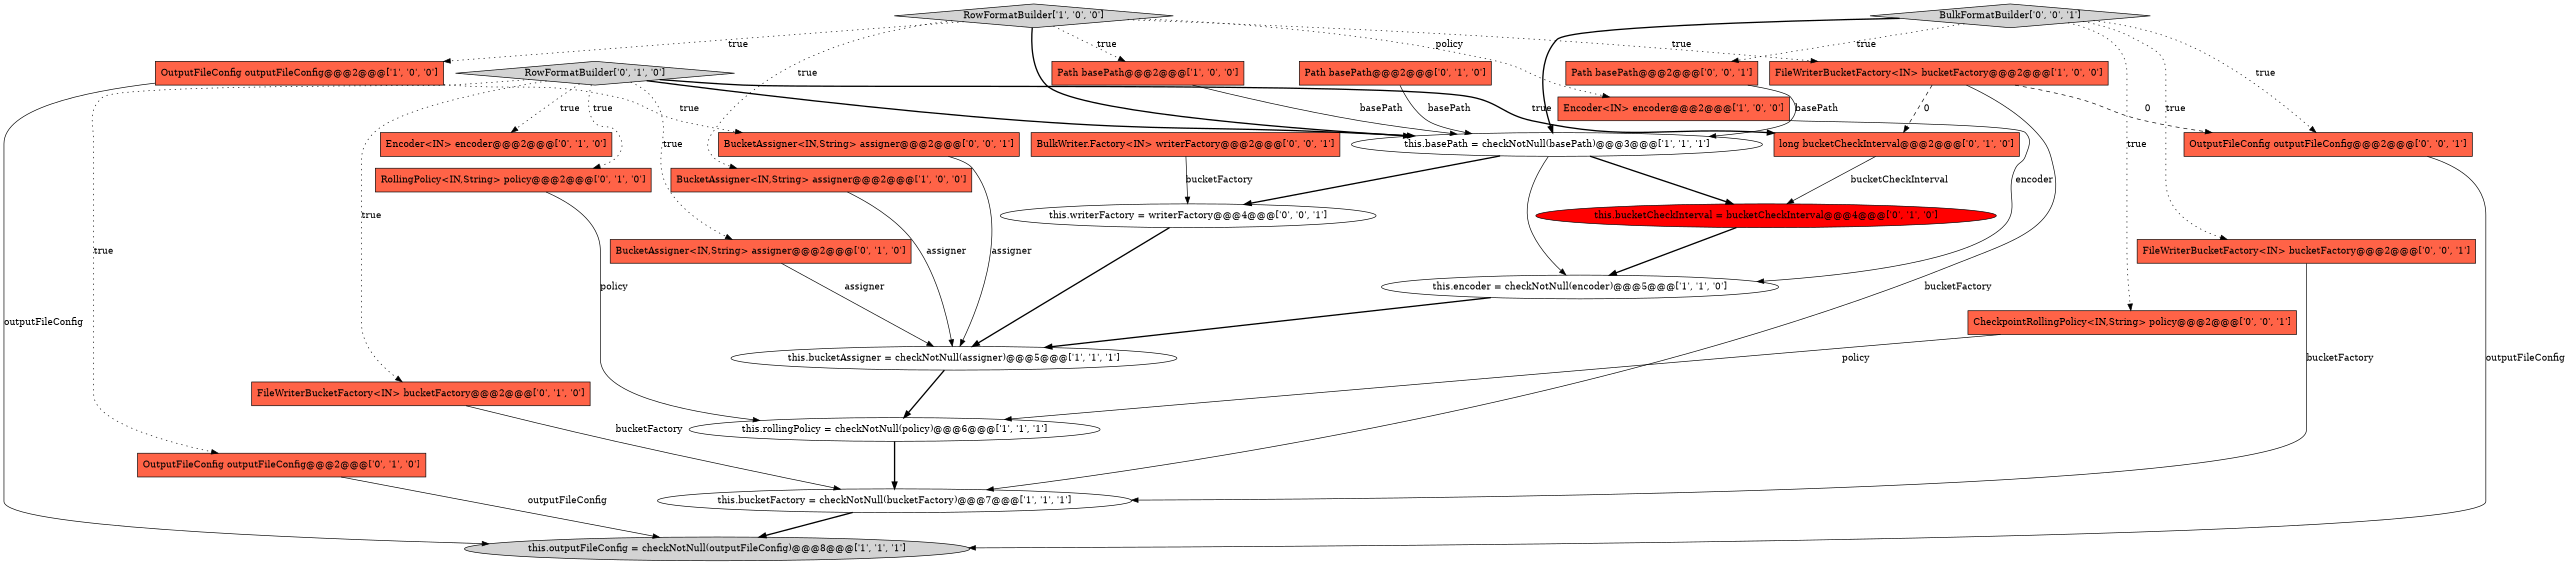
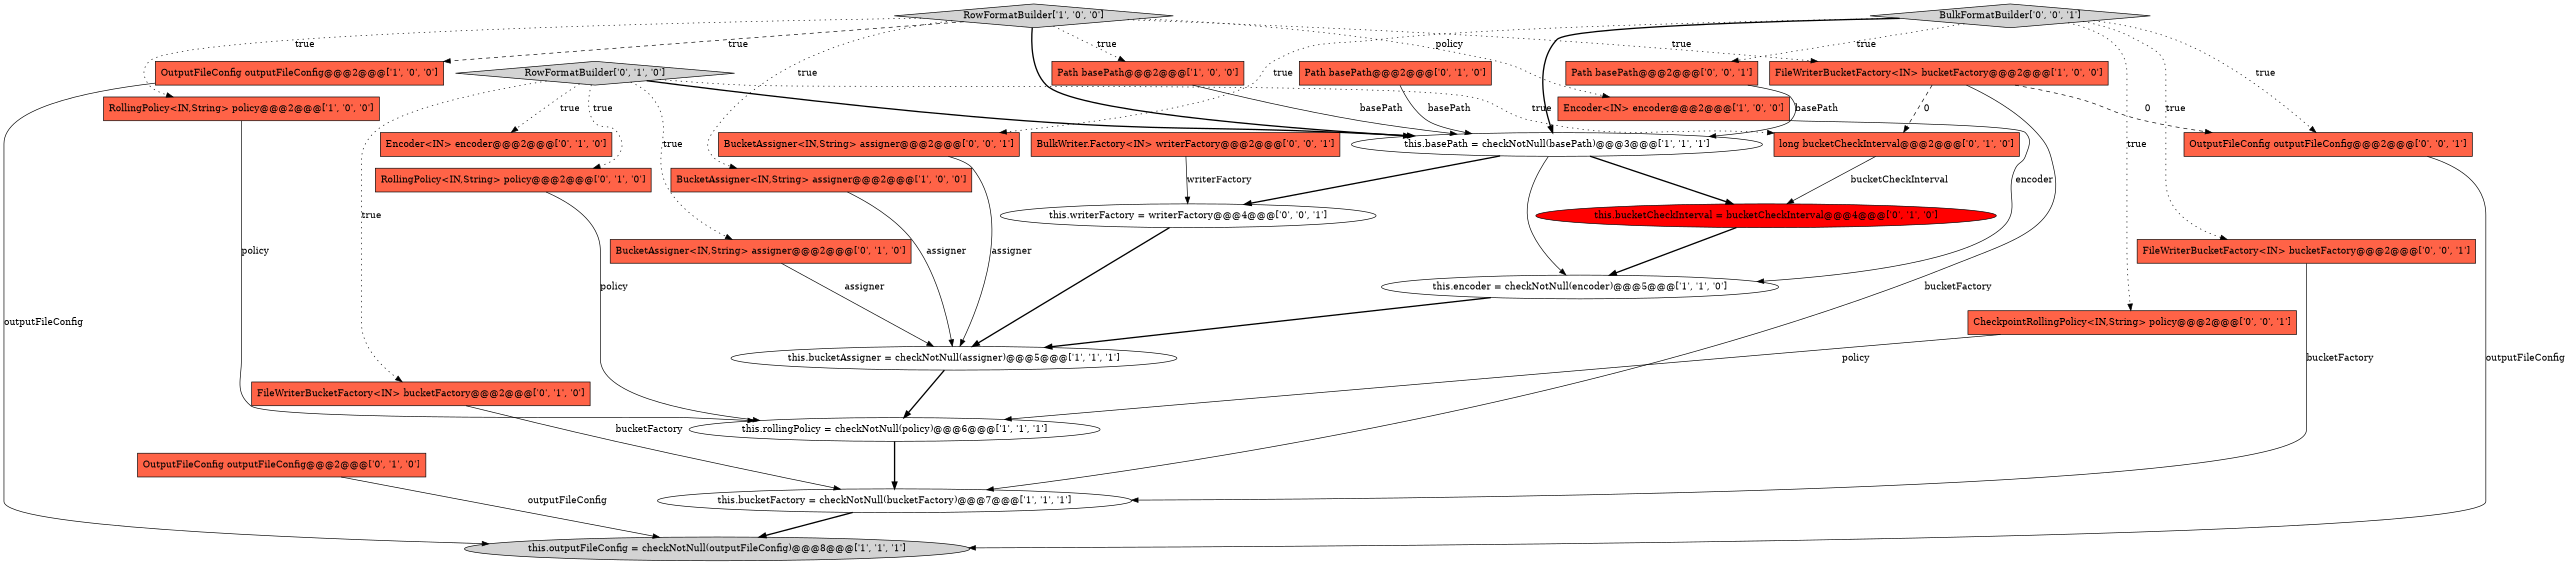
(707, 41) -> (707, 41)
(1189, 87) -> (1189, 87)
(585, 91) -> (1489, 31)
(99, 101) -> none
none -> (241, 109)
(1219, 180) -> (1219, 180)
